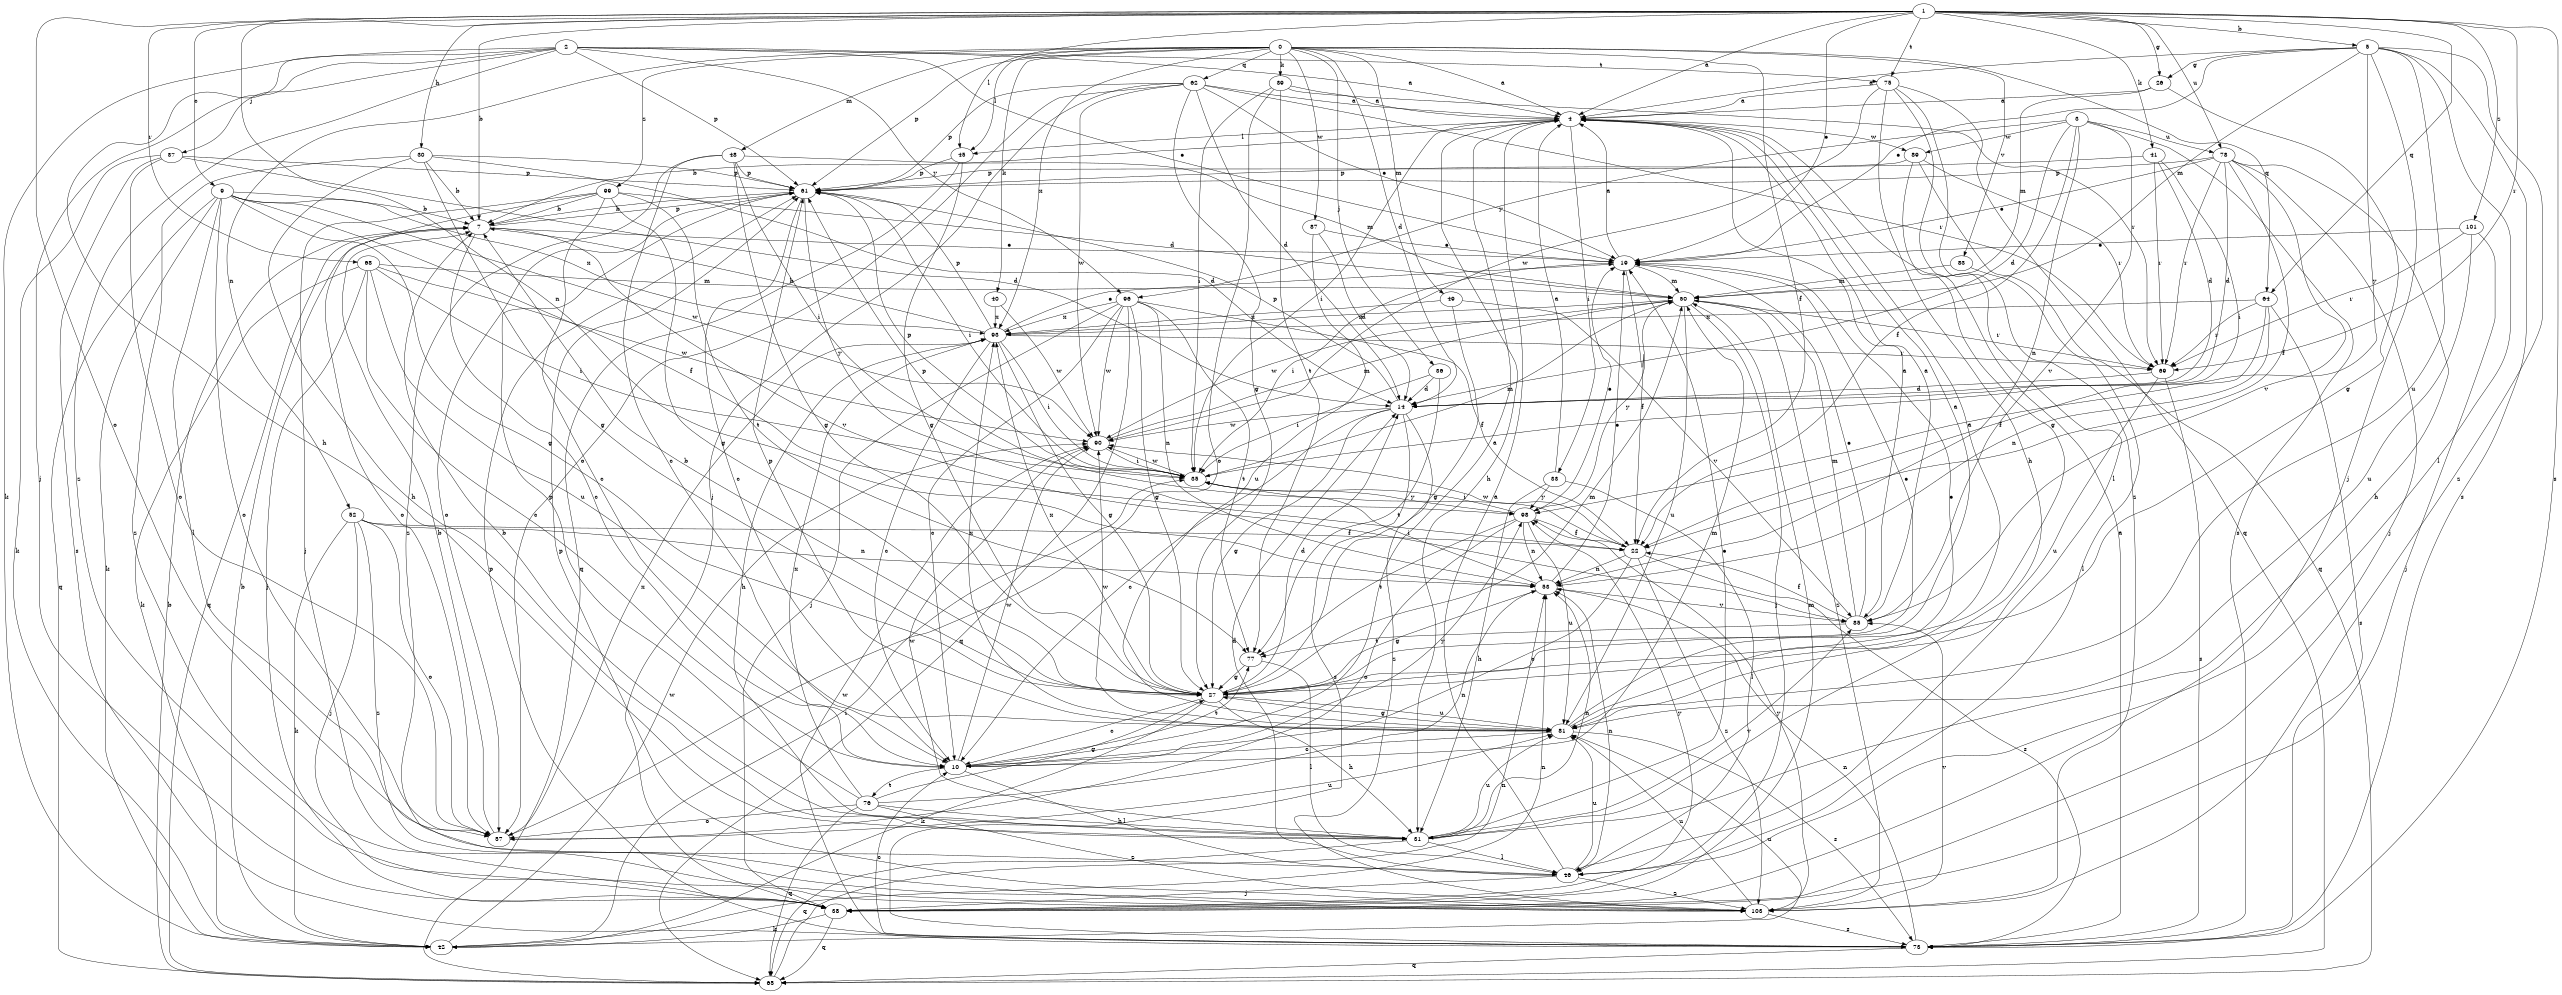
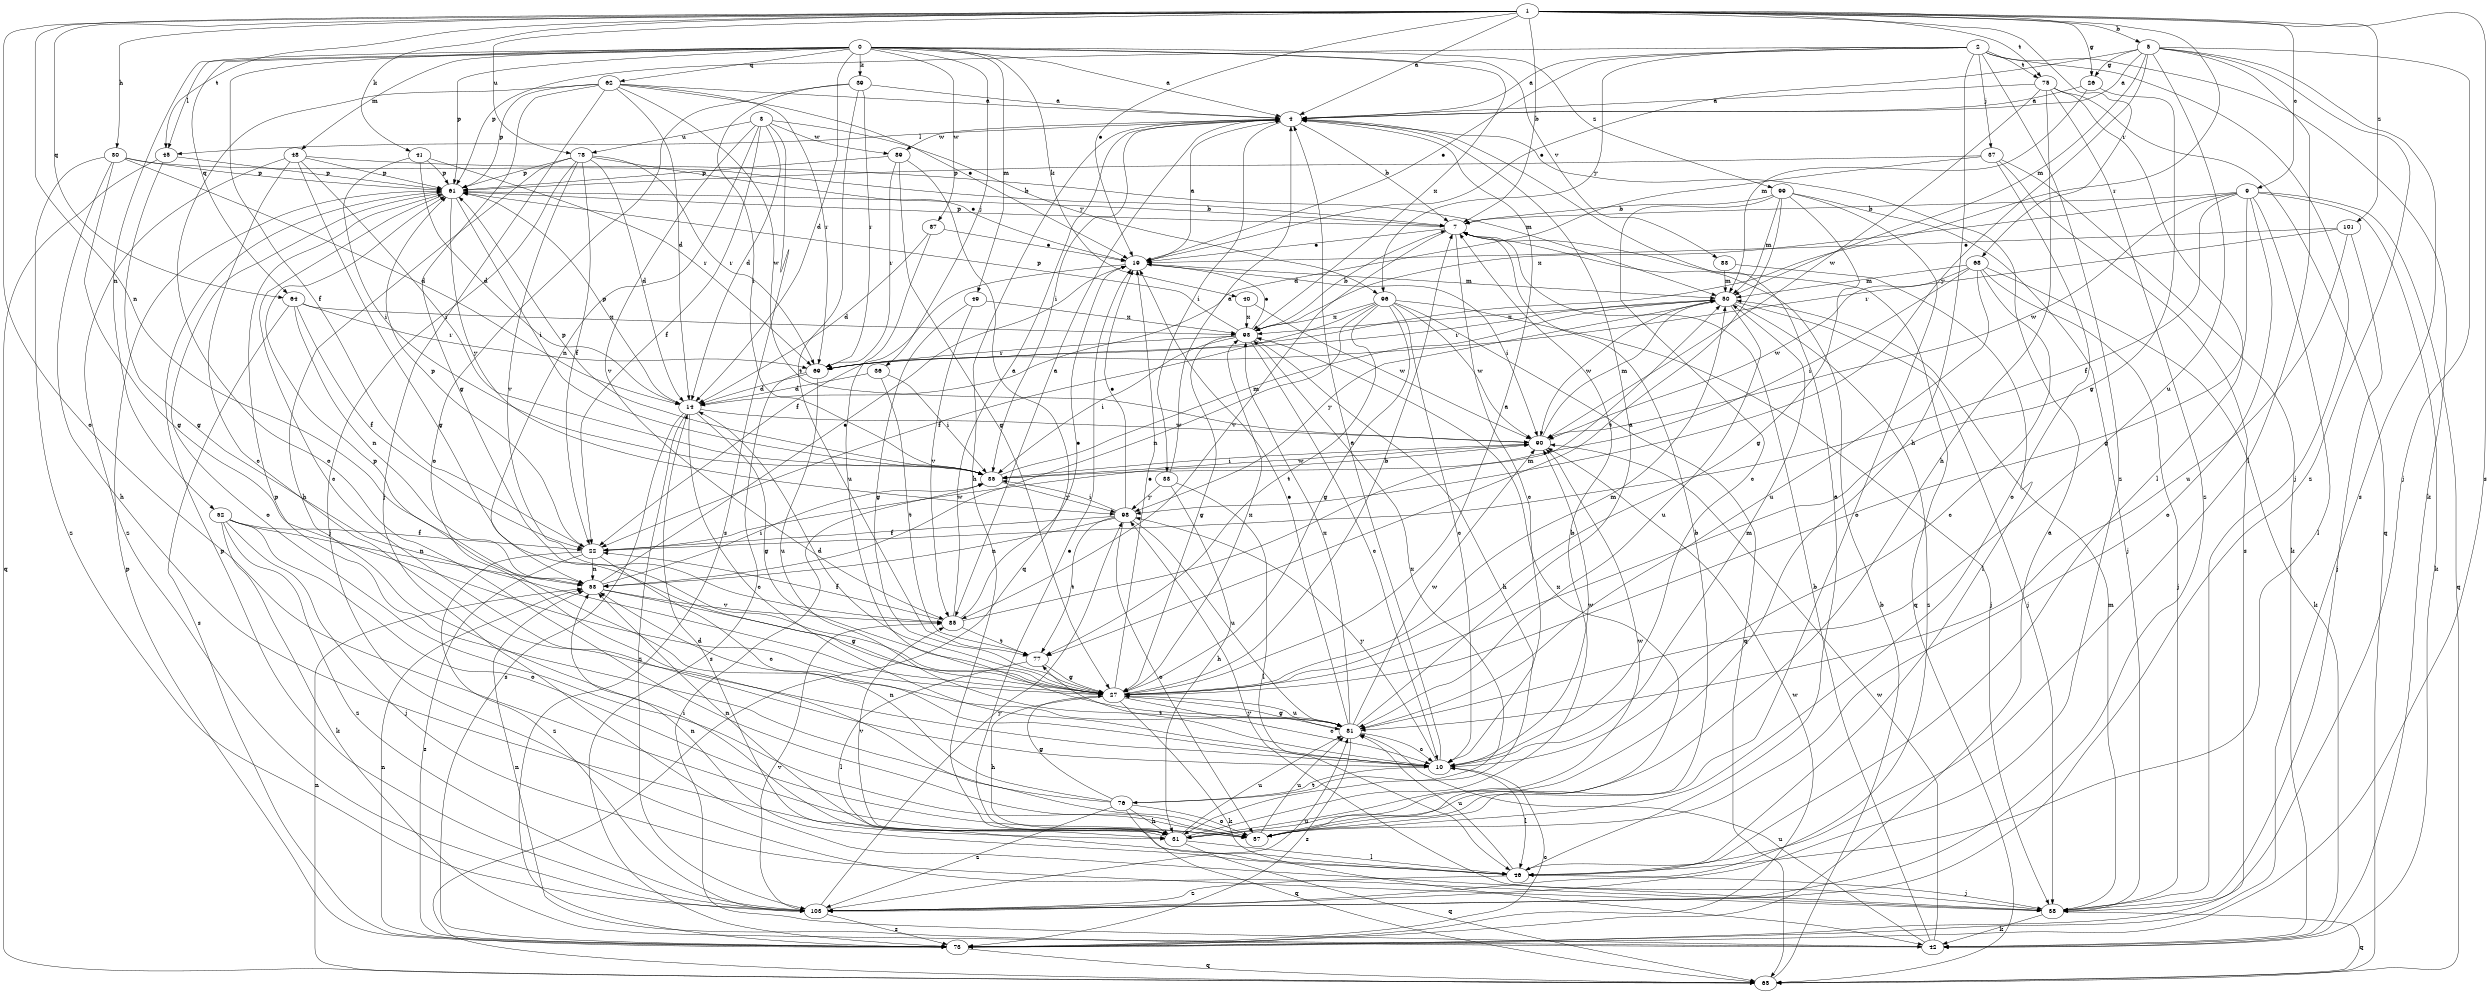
(989, 83) -> (217, 83)
(1172, 245) -> (1769, 245)
(1399, 298) -> (1394, 286)
